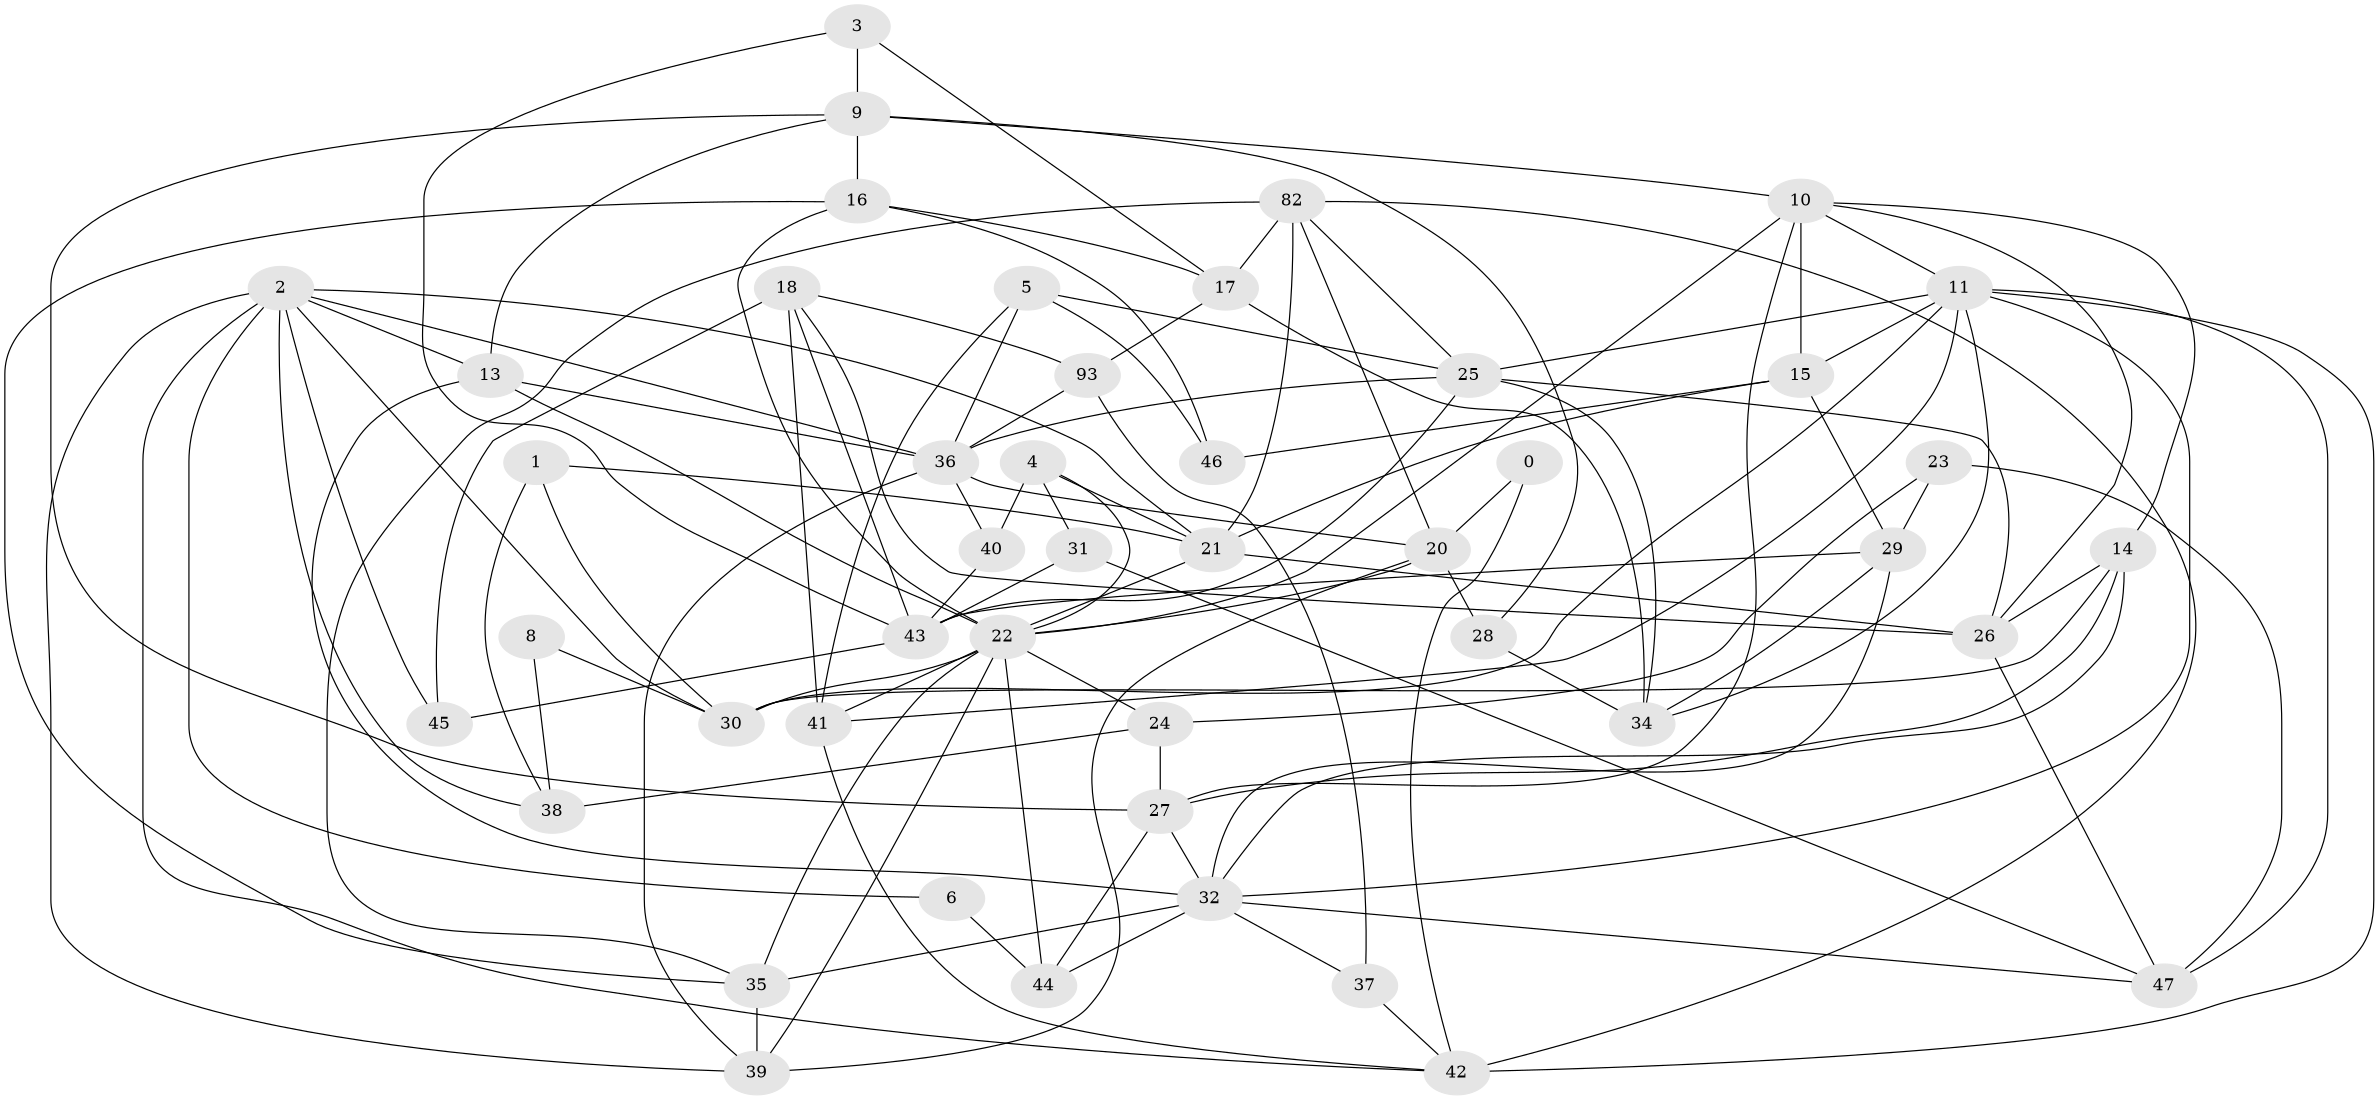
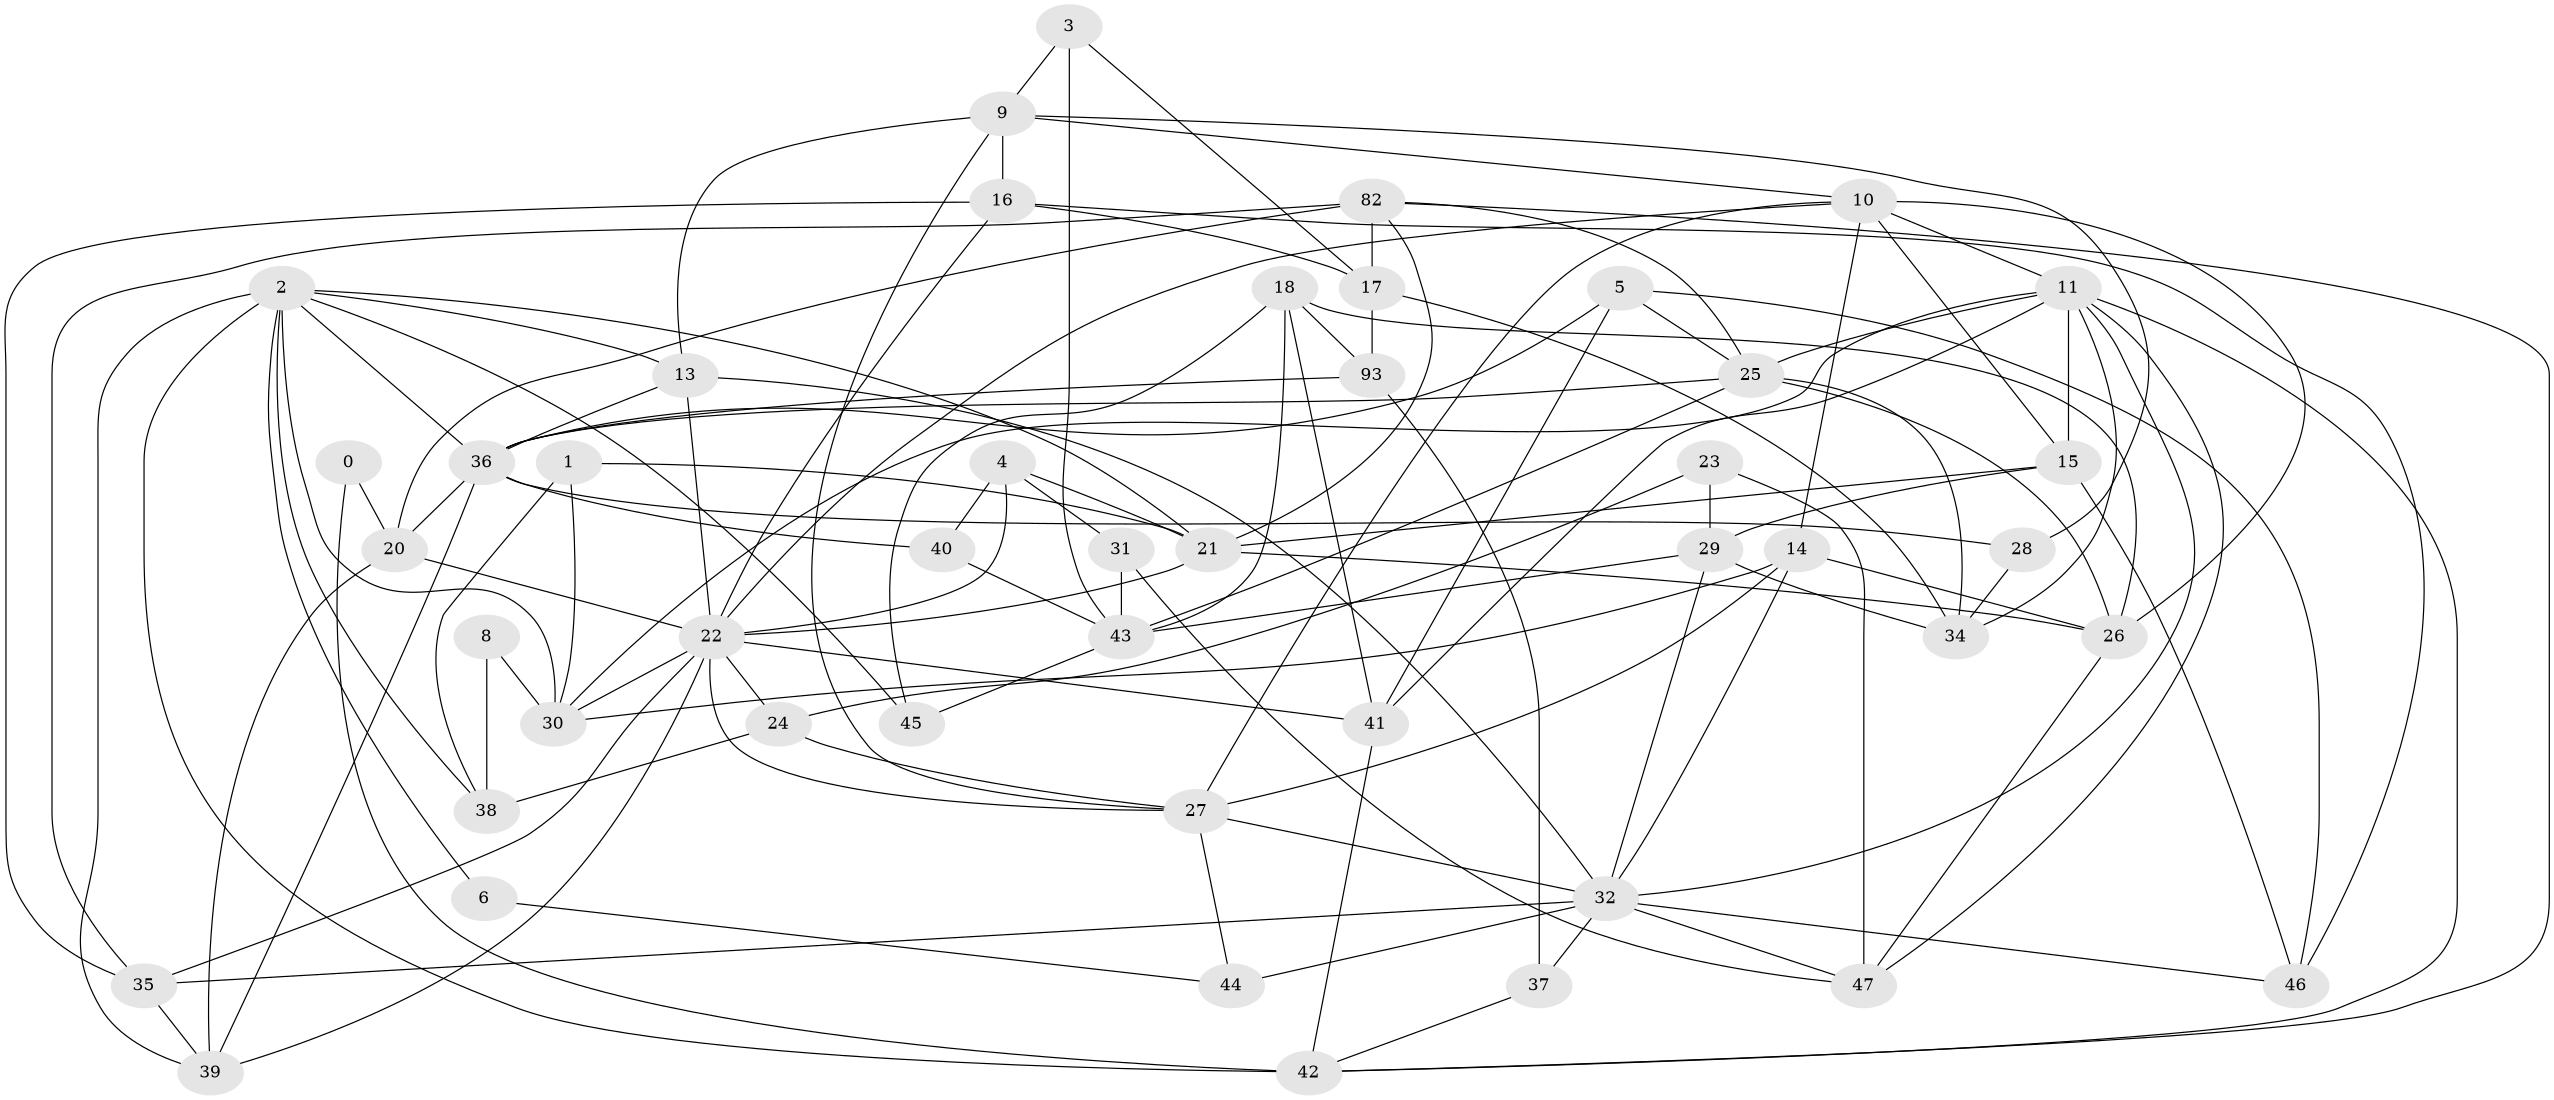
(1464, 599) -> (1210, 524)
(1024, 819) -> (899, 795)
none -> (1951, 942)
